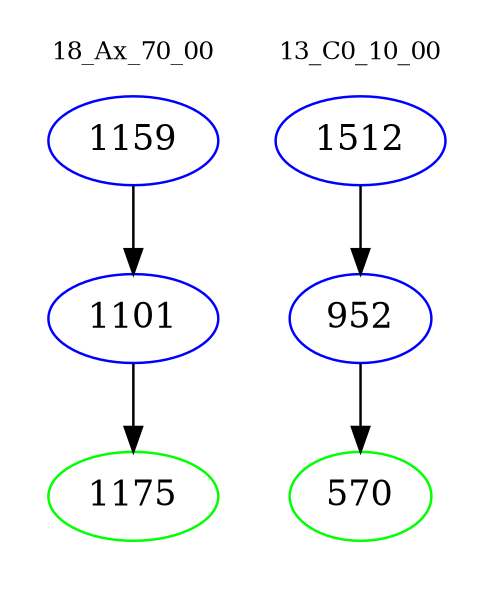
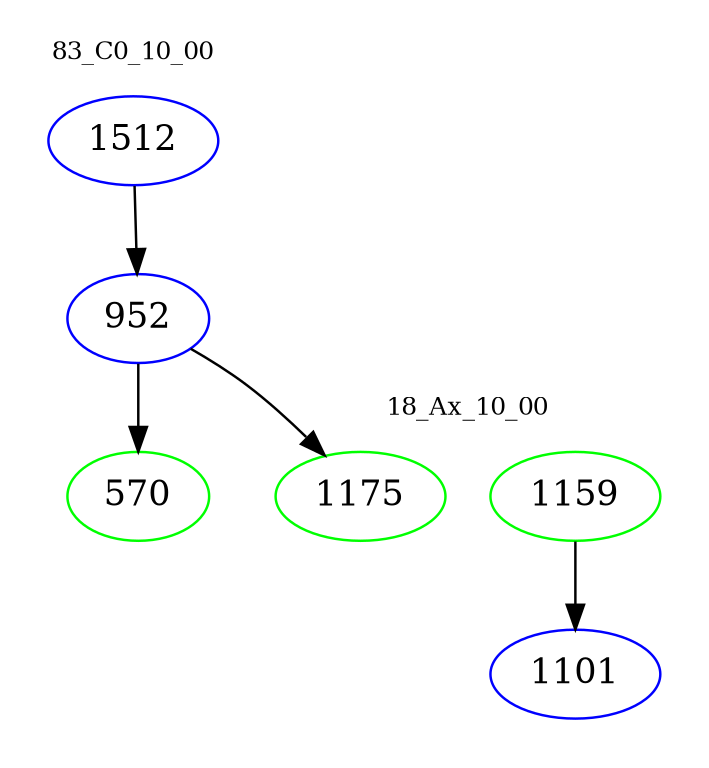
(133, 53) -> (468, 409)
(361, 53) -> (133, 53)
(133, 141) -> (575, 496)
(133, 395) -> (274, 407)
